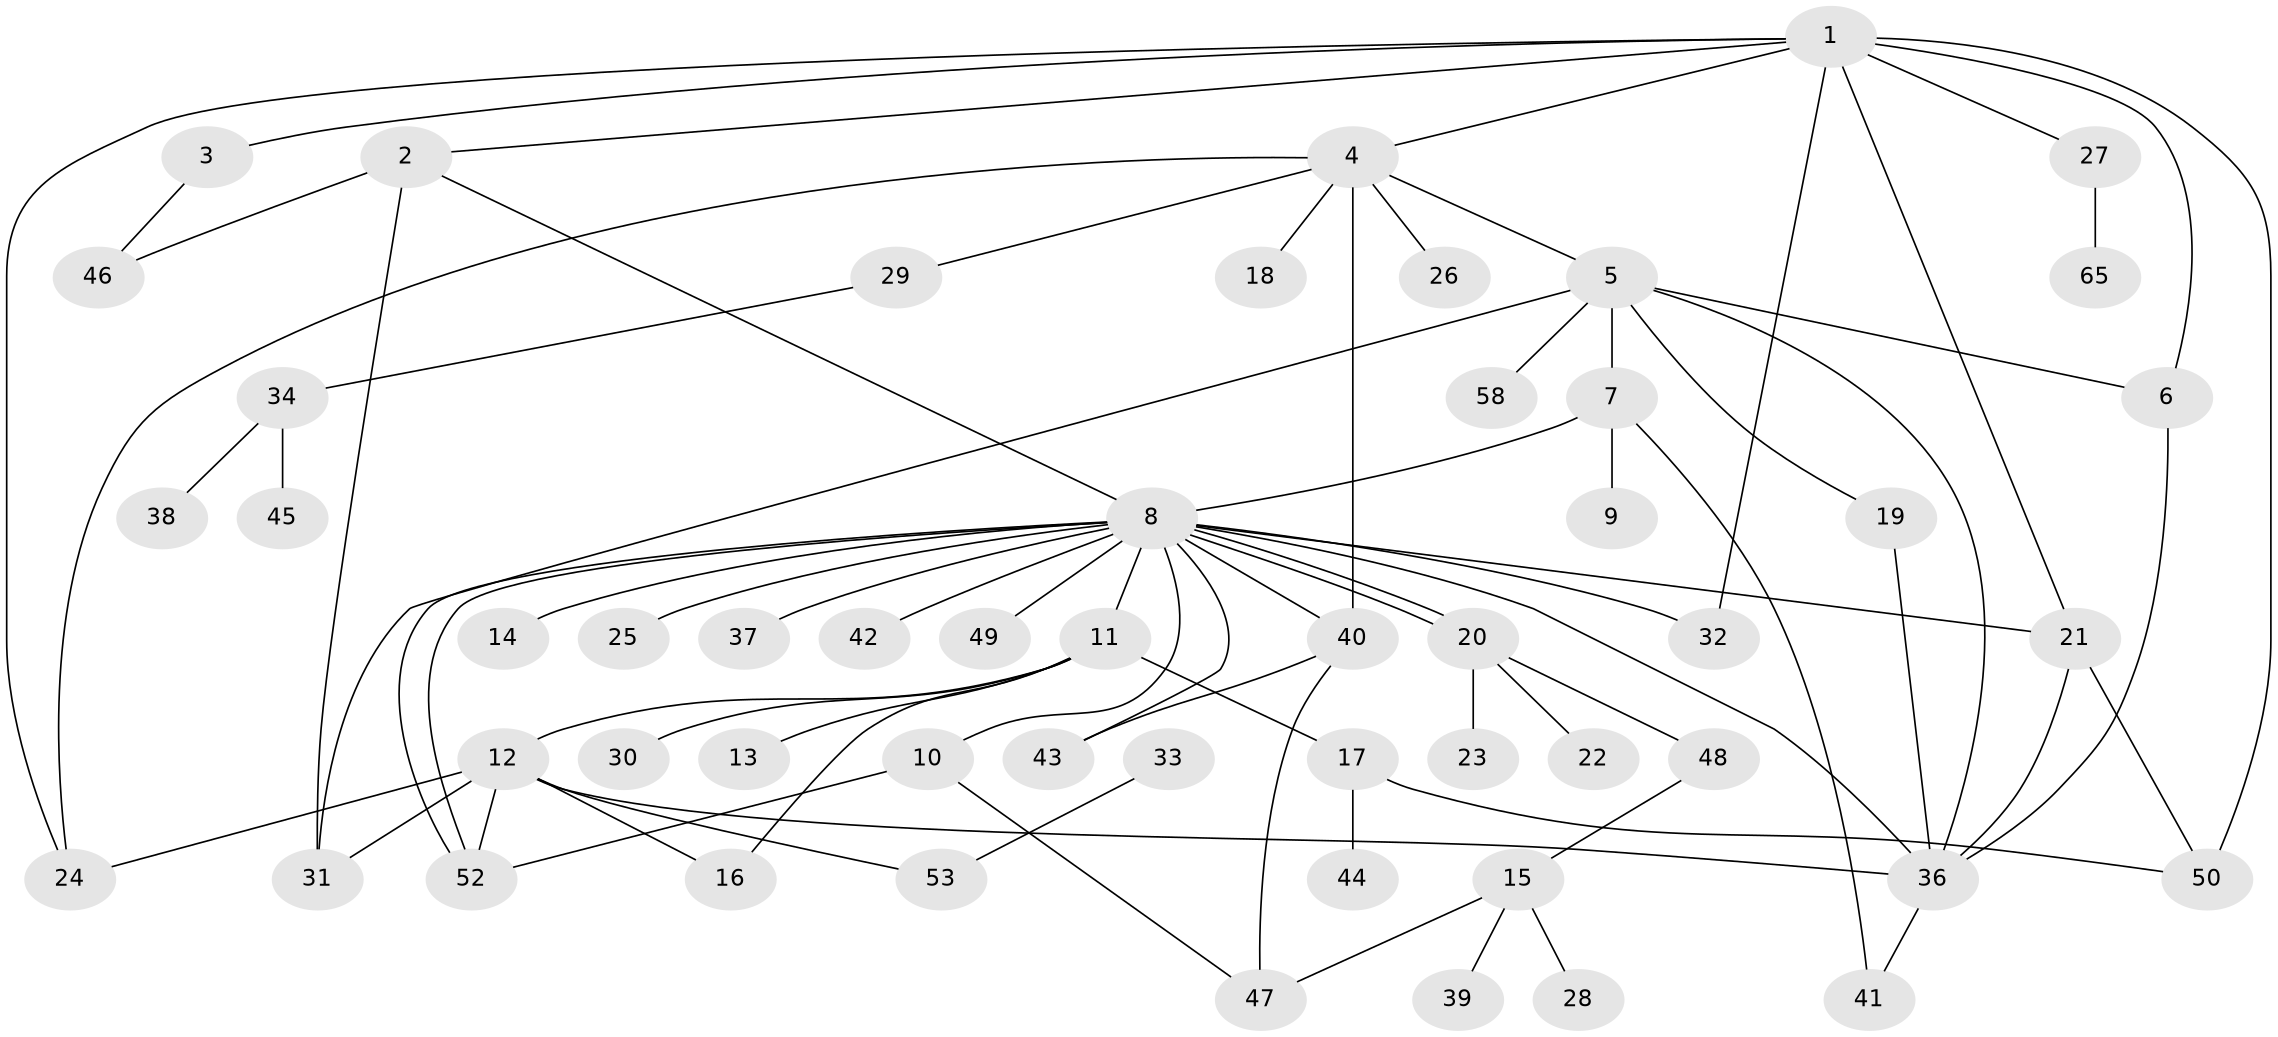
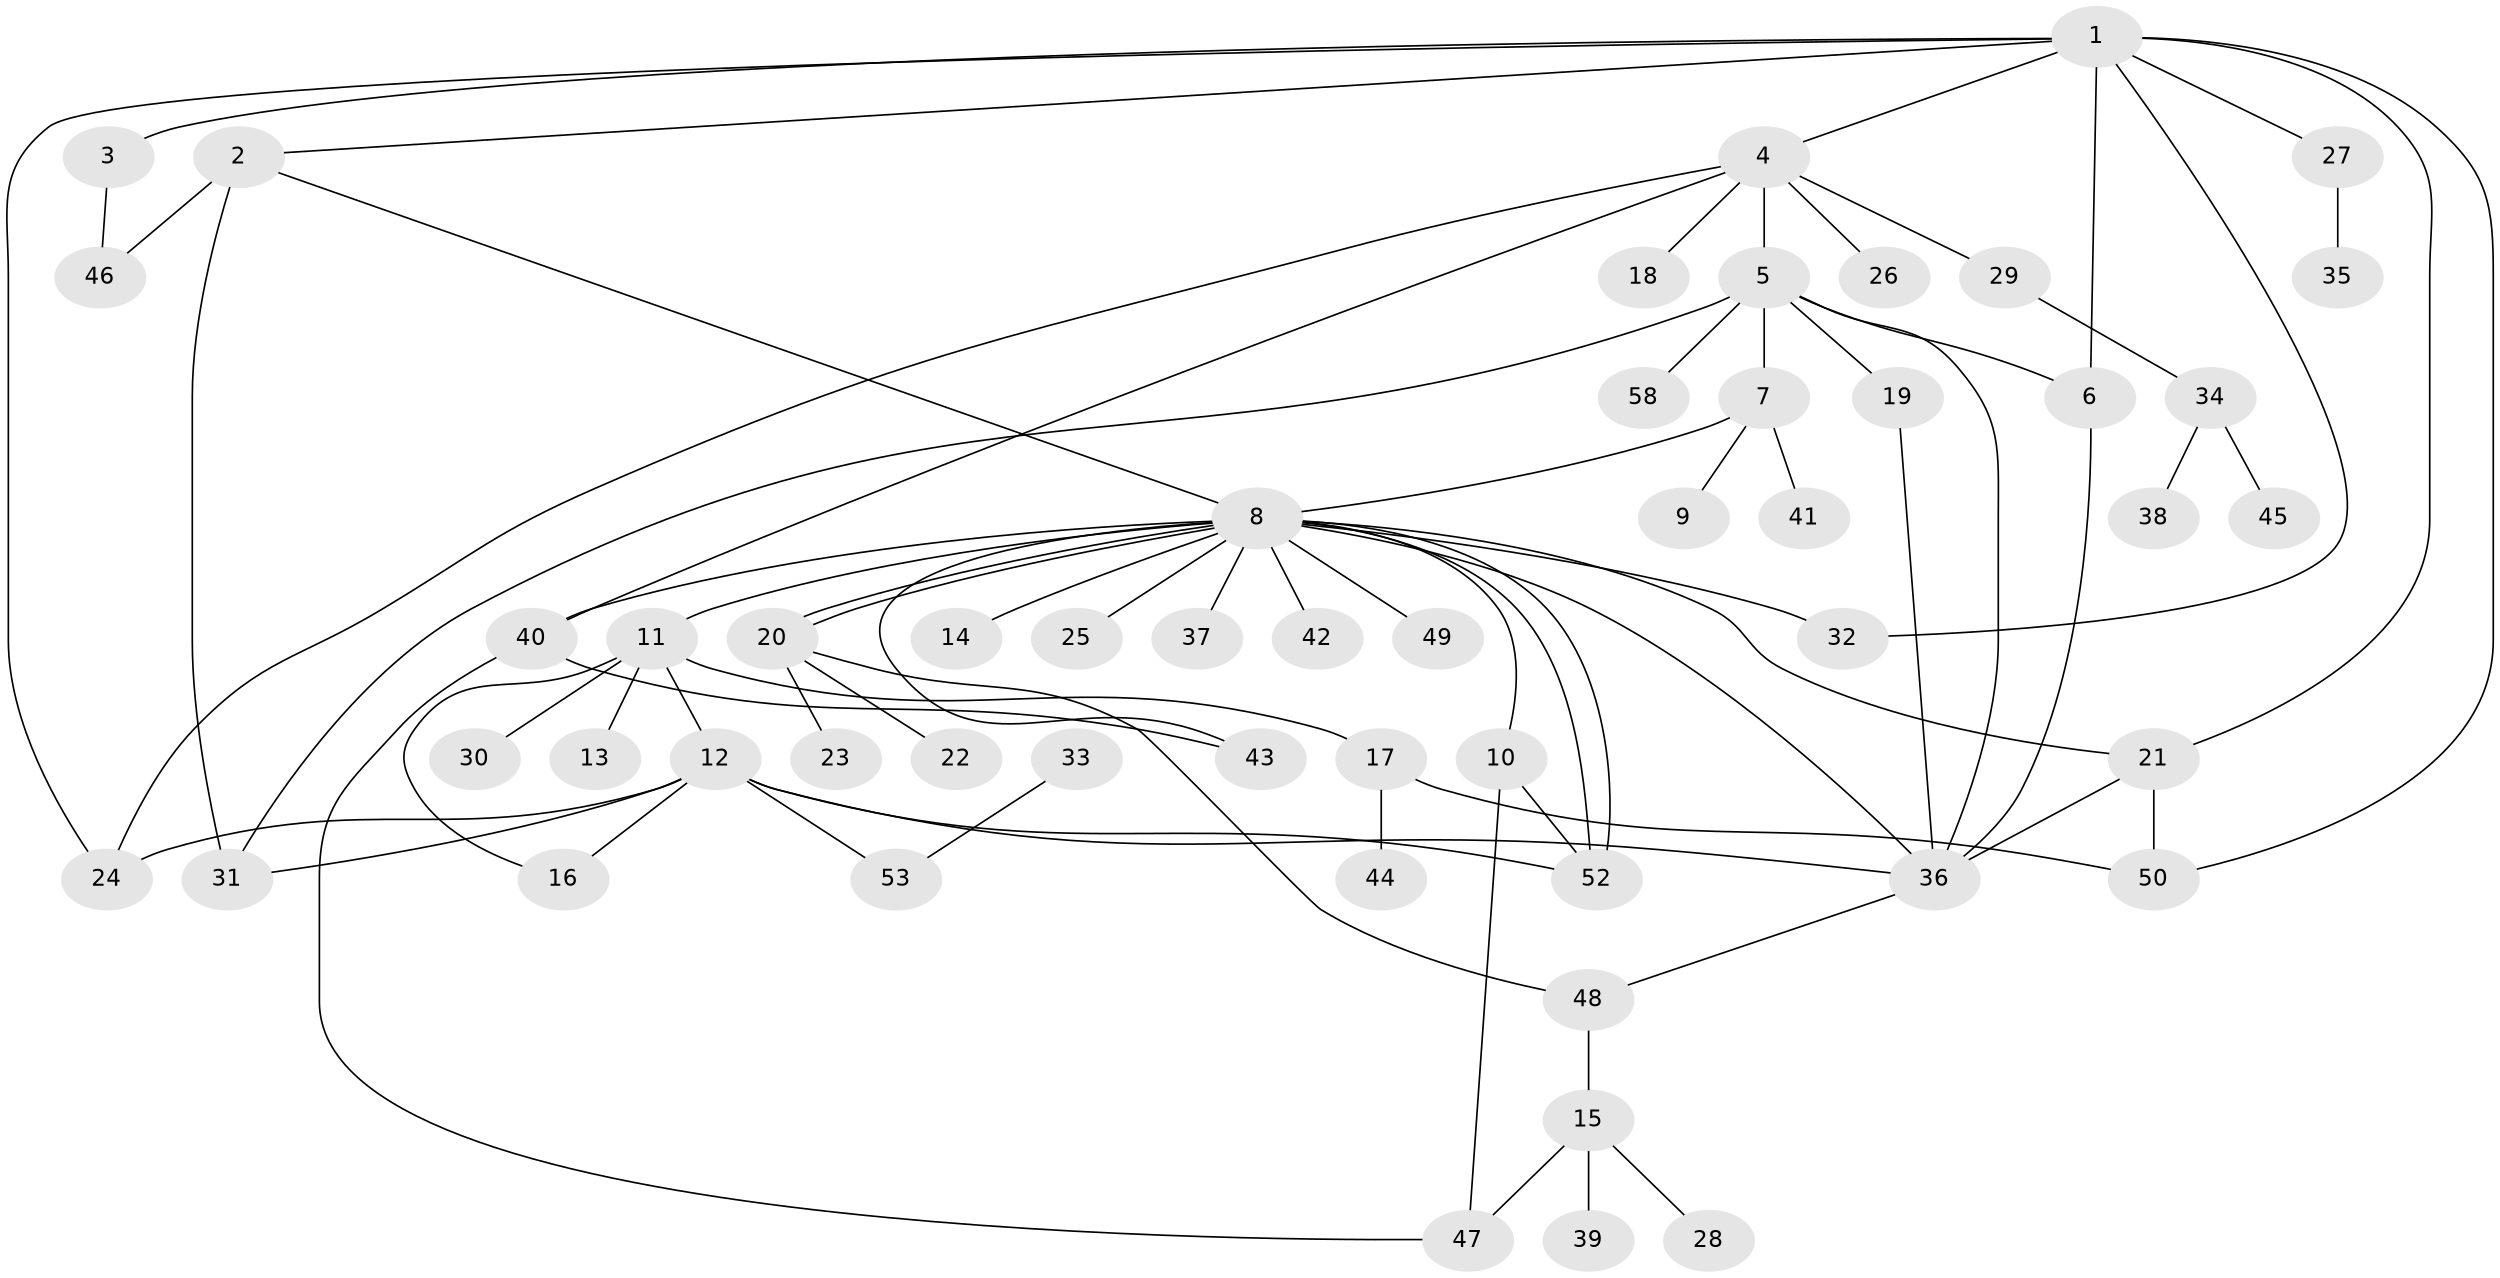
(2095, 278) -> (2338, 278)
(1901, 940) -> (1761, 940)
